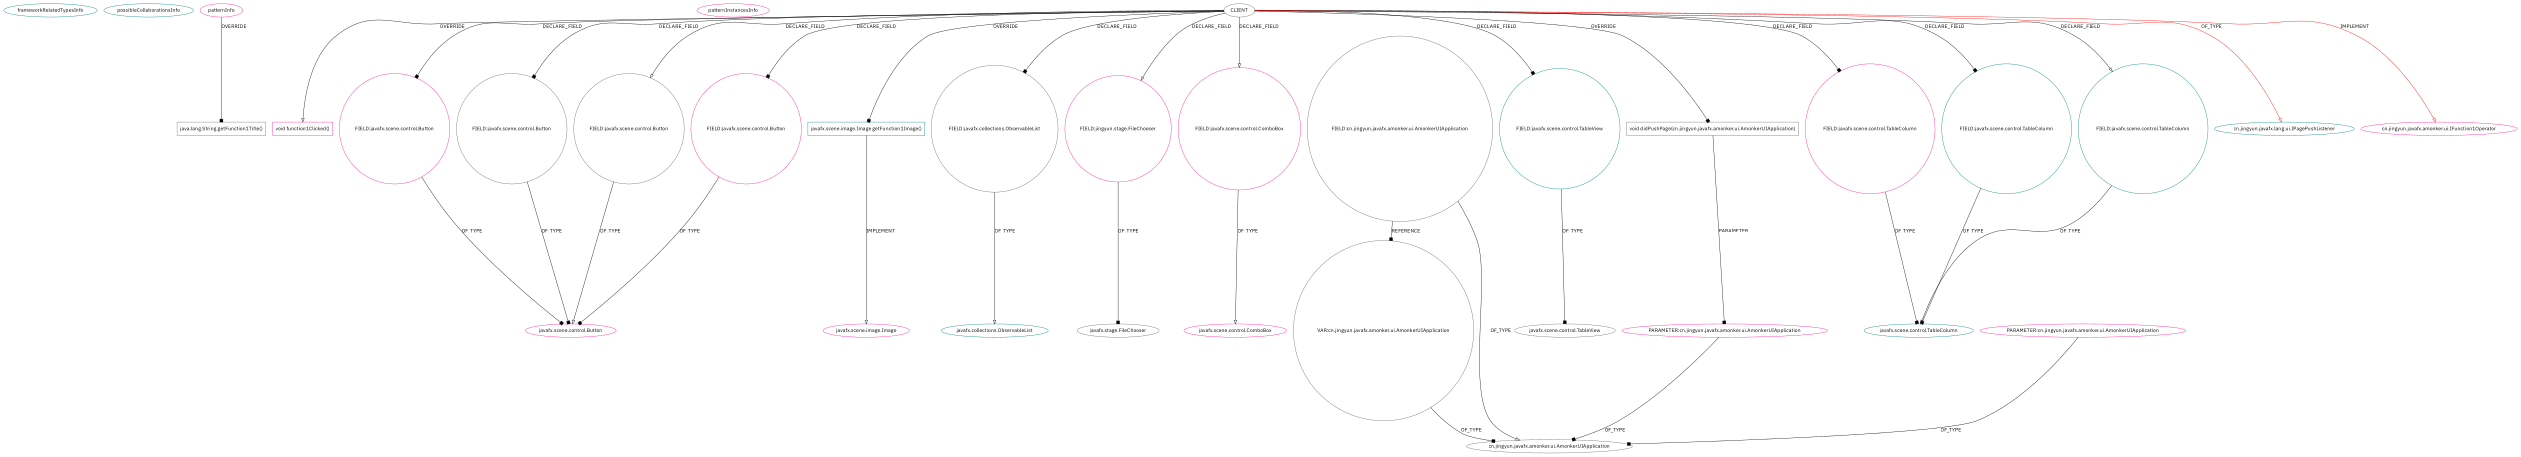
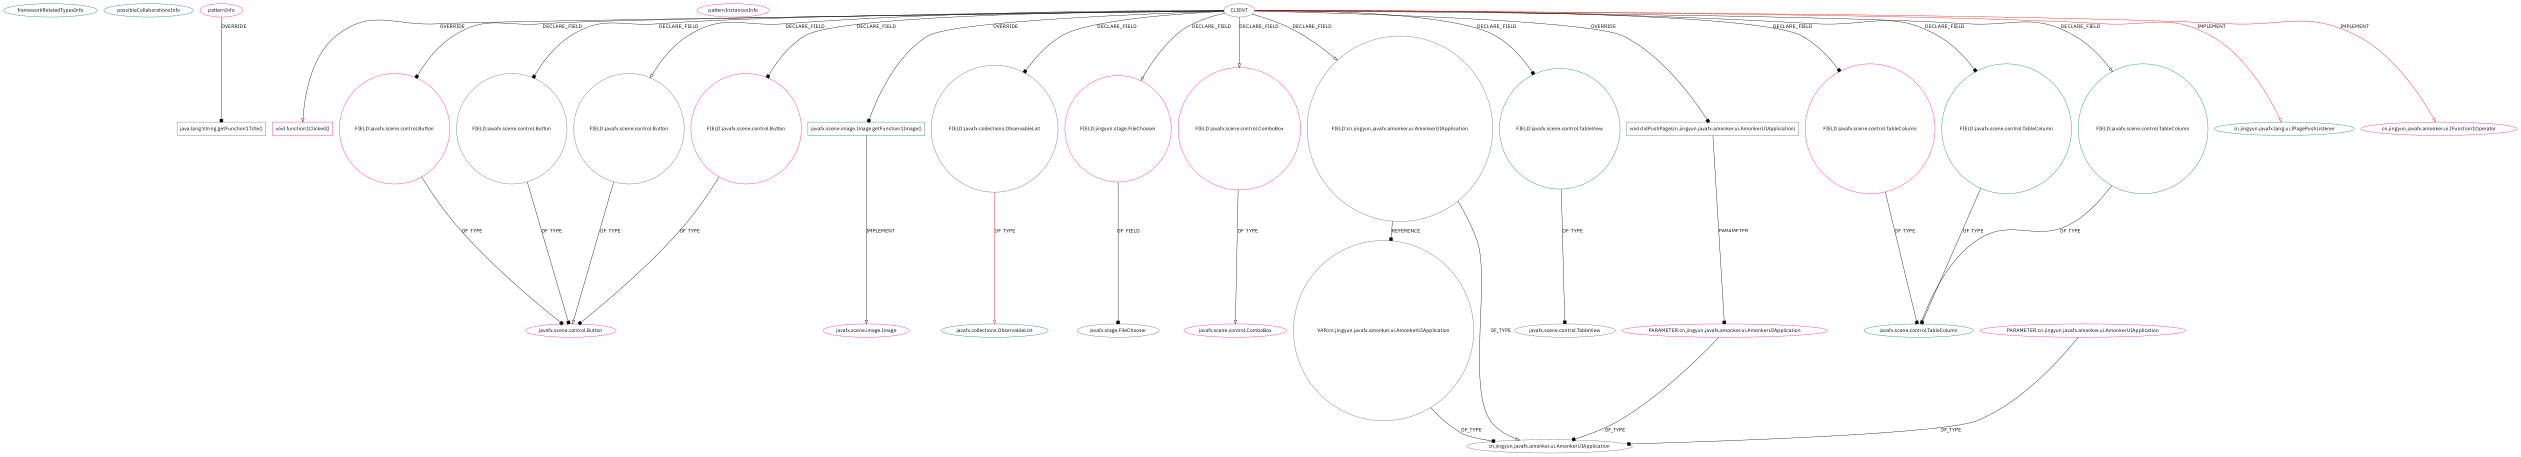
(2212, 27) -> (2212, 27)
none -> (1296, 31)
(1128, 231) -> (1128, 231)
(995, 256) -> (995, 256)
